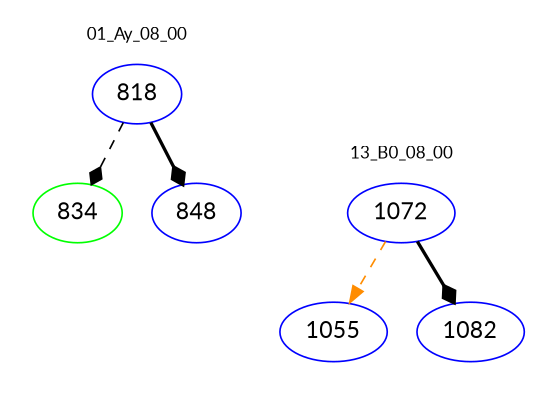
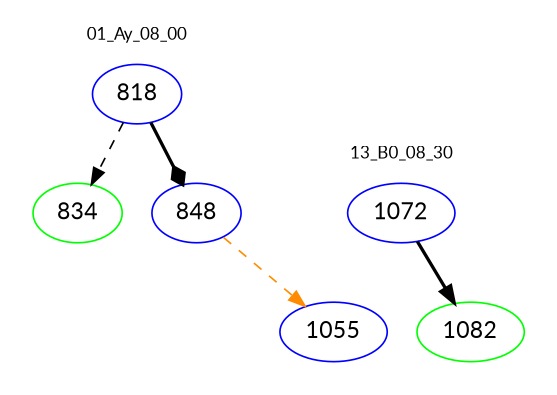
(112, 145) -> (112, 145)
(402, 154) -> (402, 154)
(372, 265) -> (258, 266)
(431, 265) -> (431, 265)
(471, 332) -> (471, 332)
